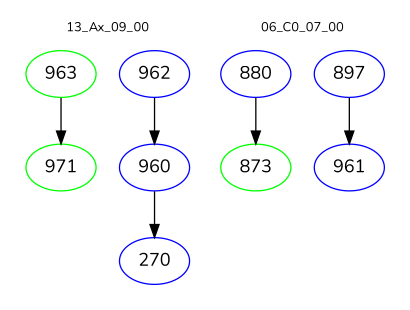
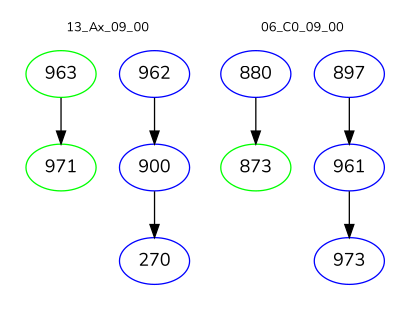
(303, 28) -> (303, 28)
(155, 168) -> (155, 168)
none -> (349, 261)
